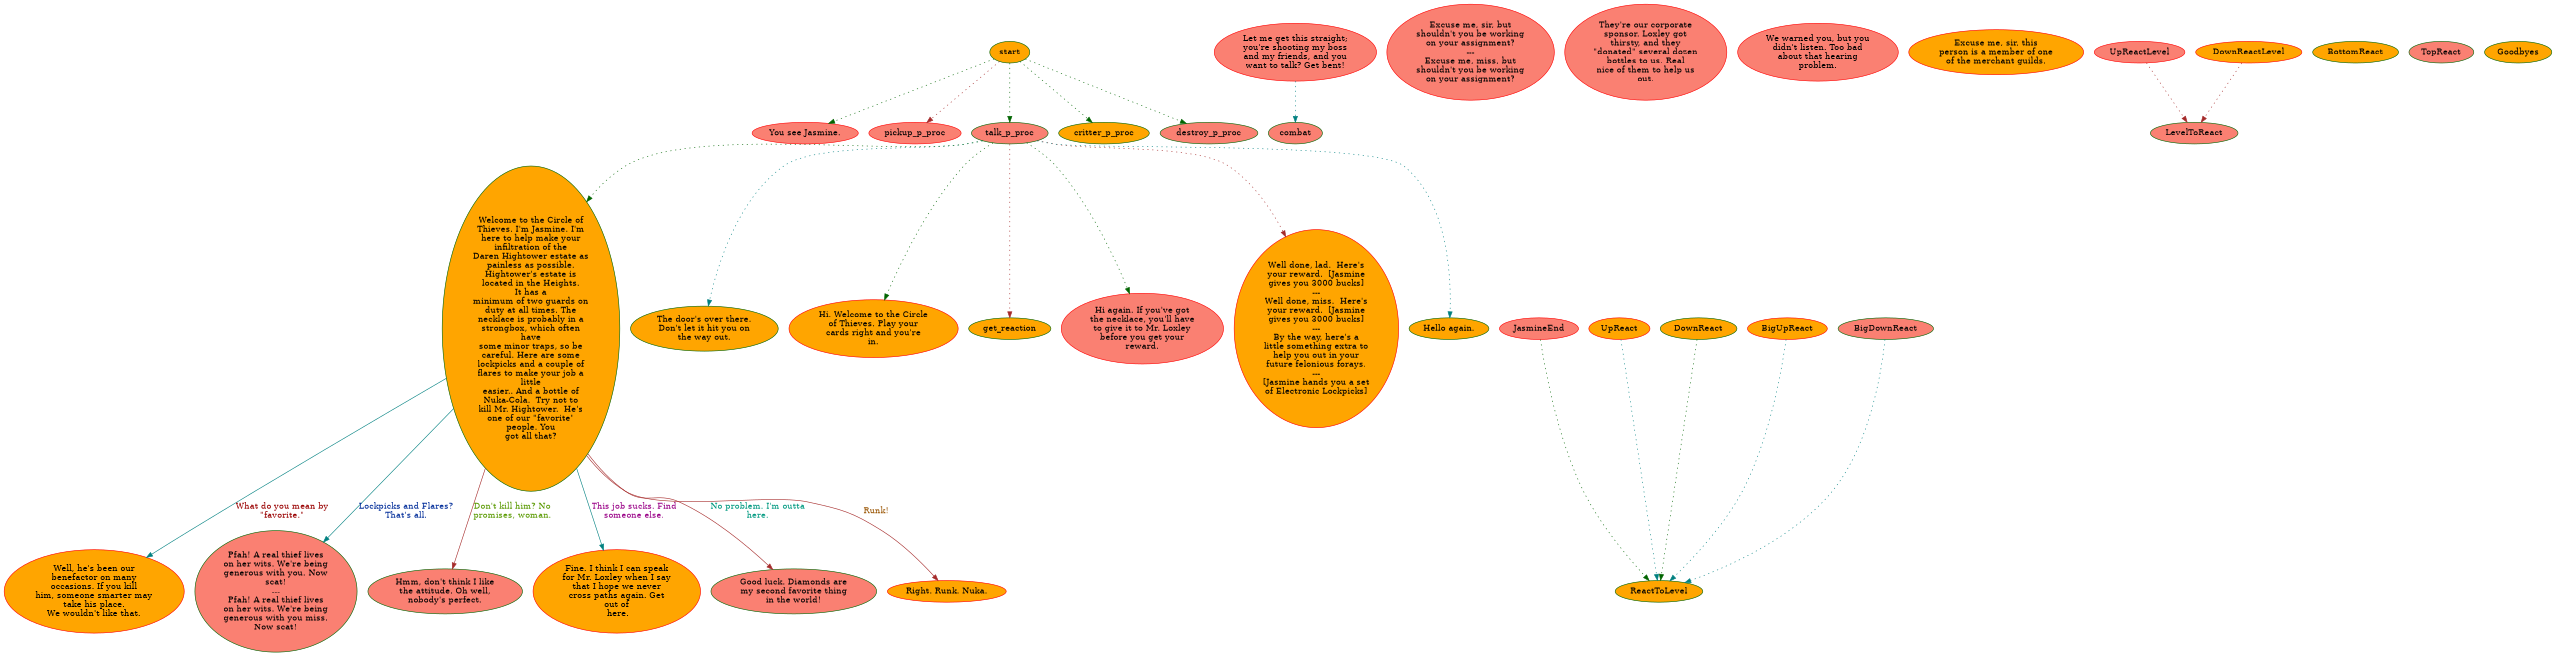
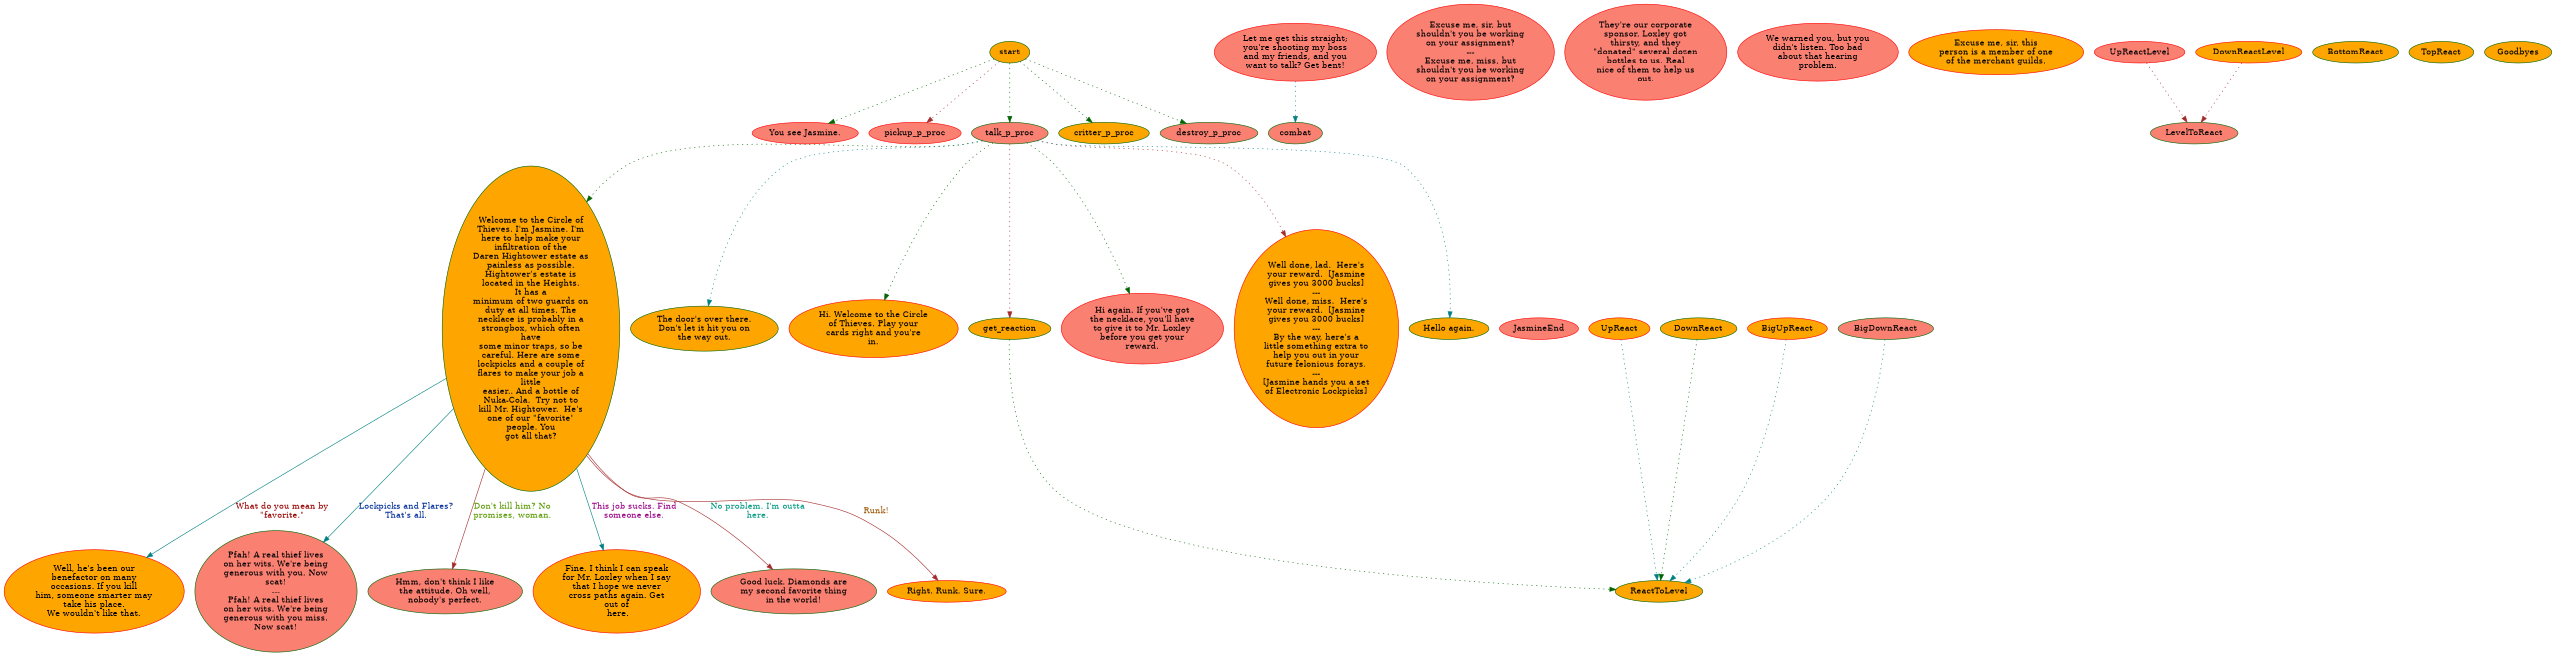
(2441, 52) -> (2441, 52)
(1573, 467) -> (1246, 555)
(947, 591) -> (947, 591)
